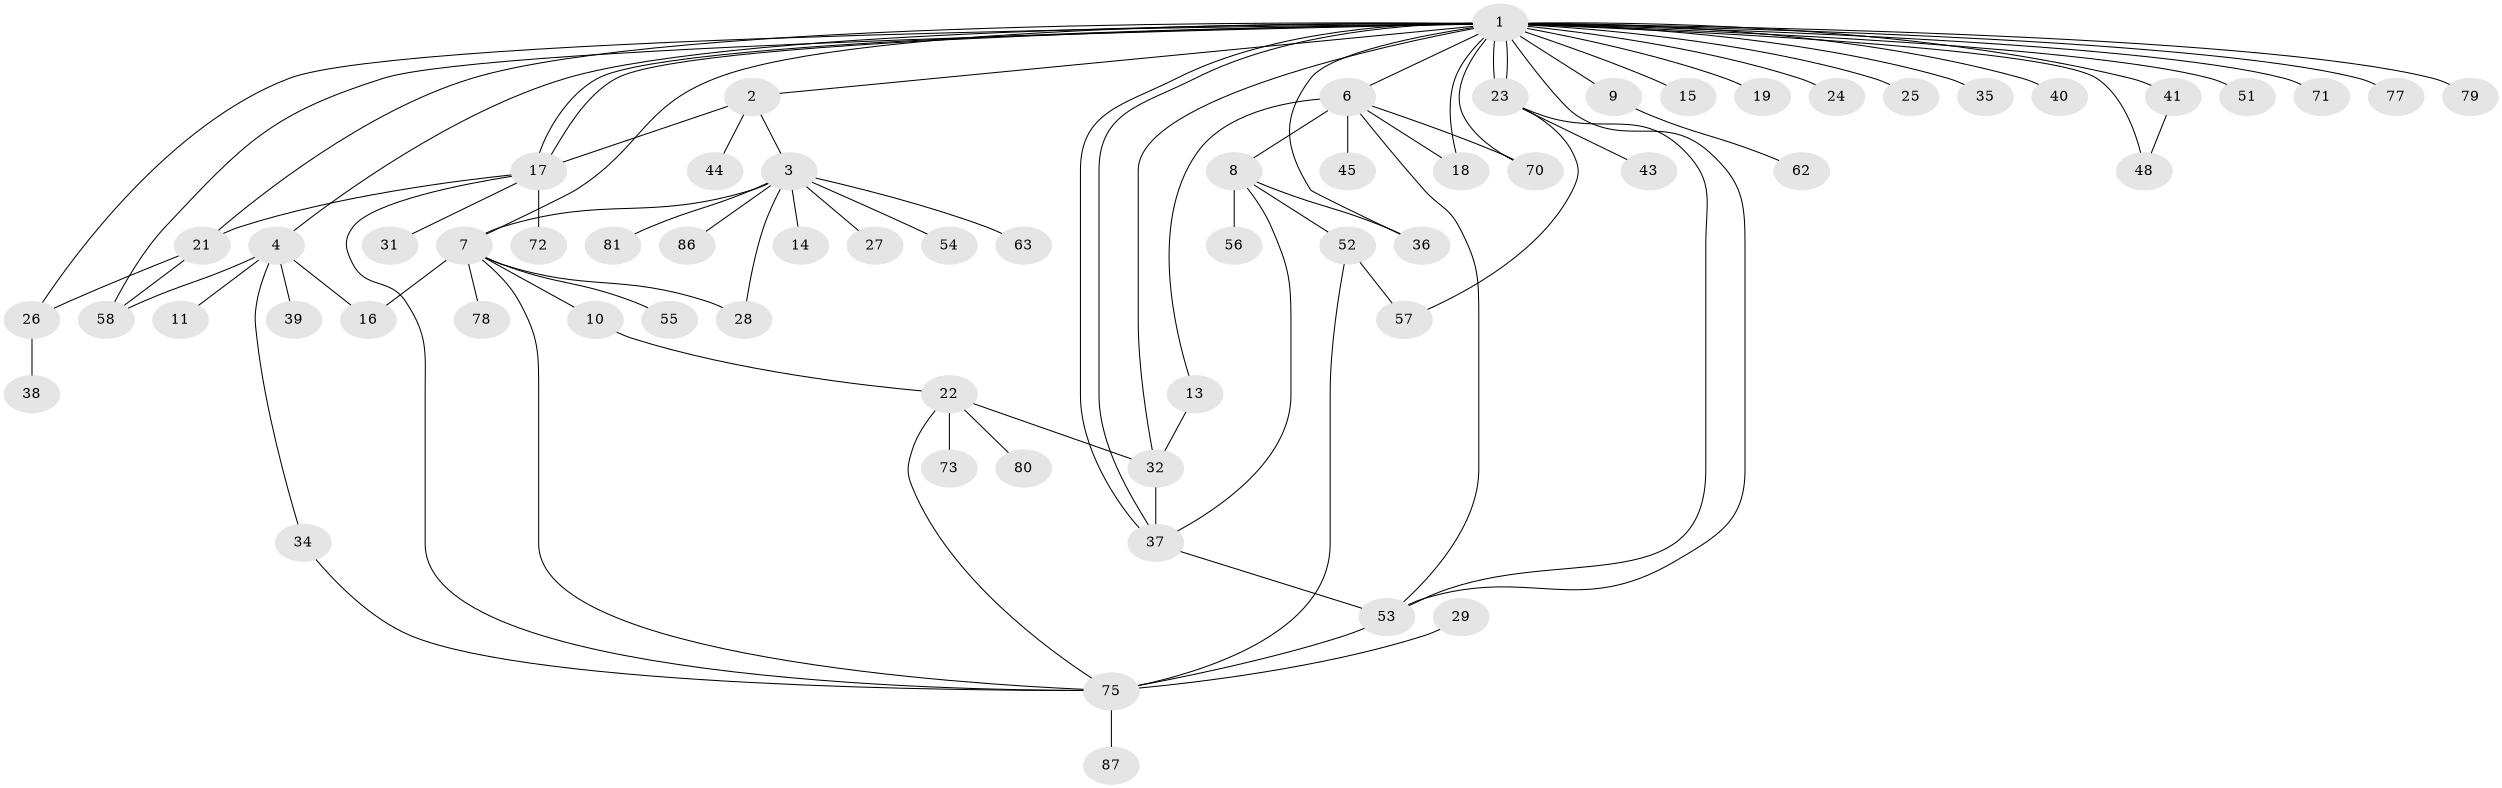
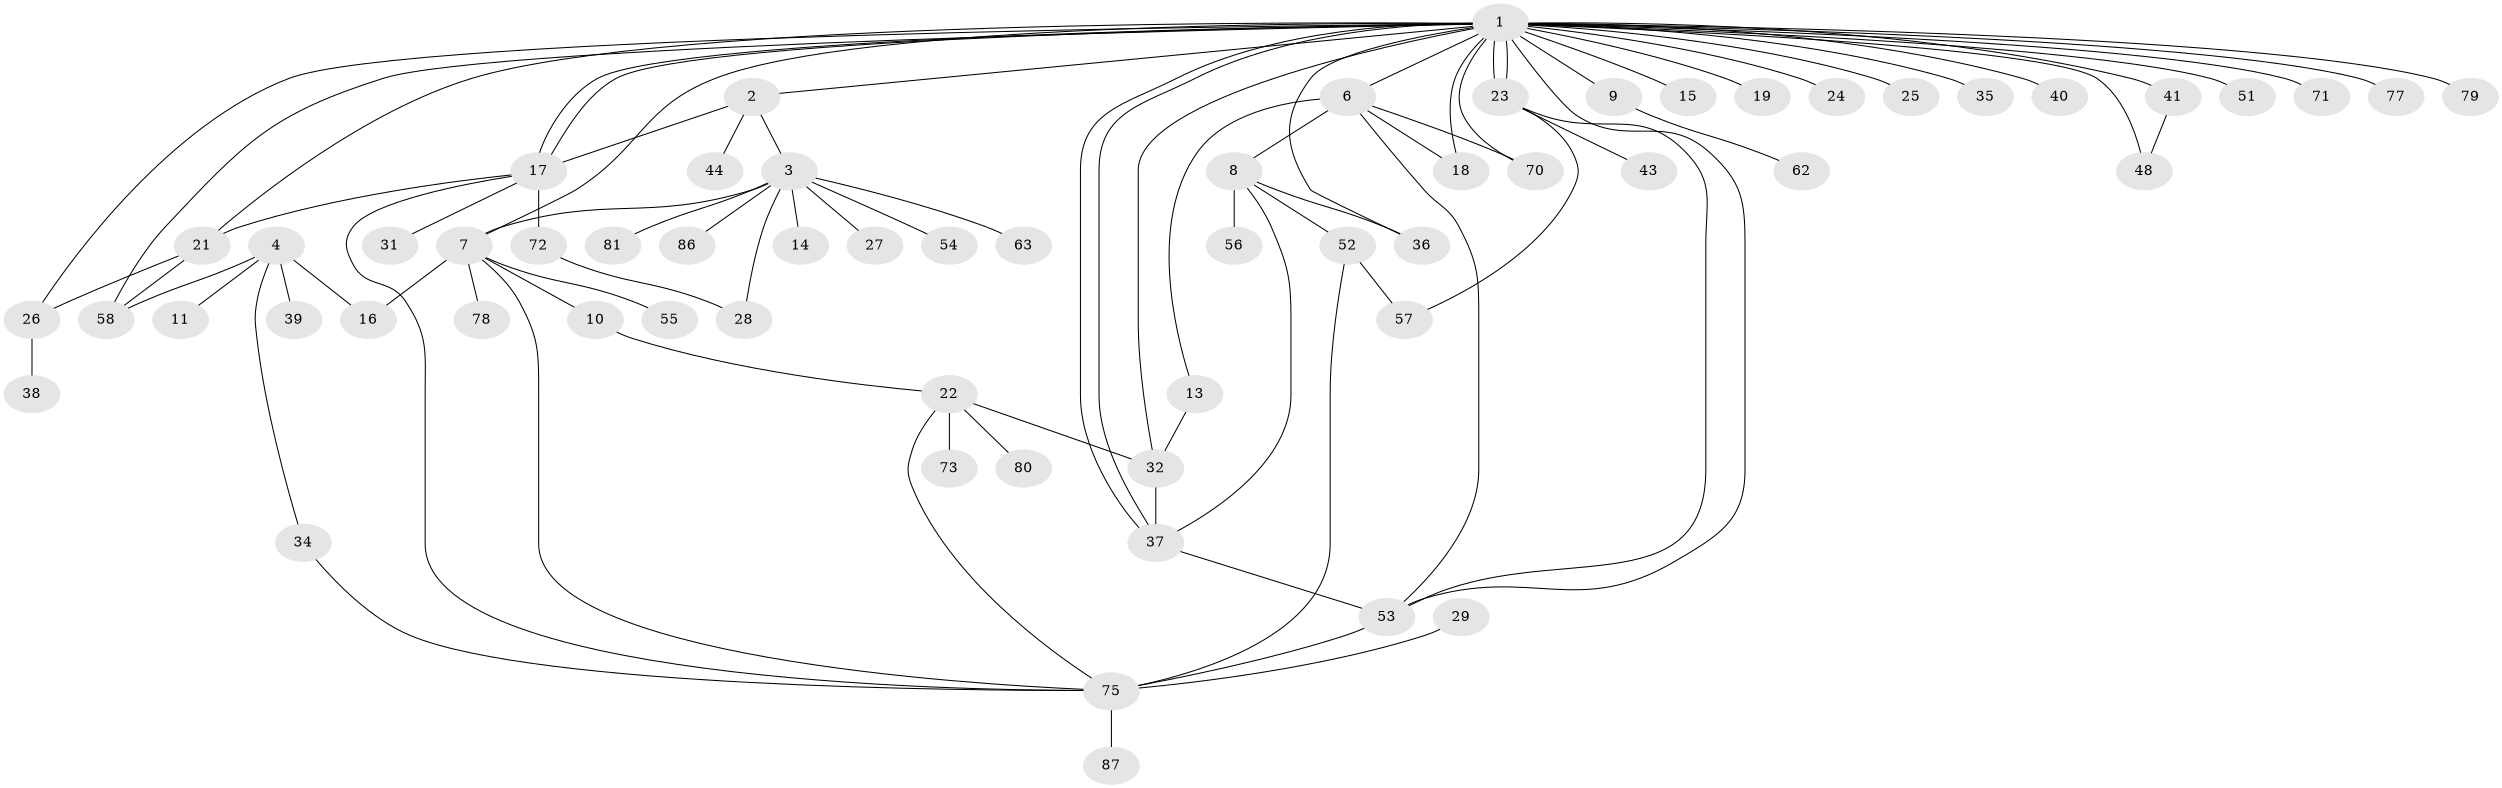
(588, 74) -> none
(1348, 171) -> none
(604, 283) -> (641, 283)
